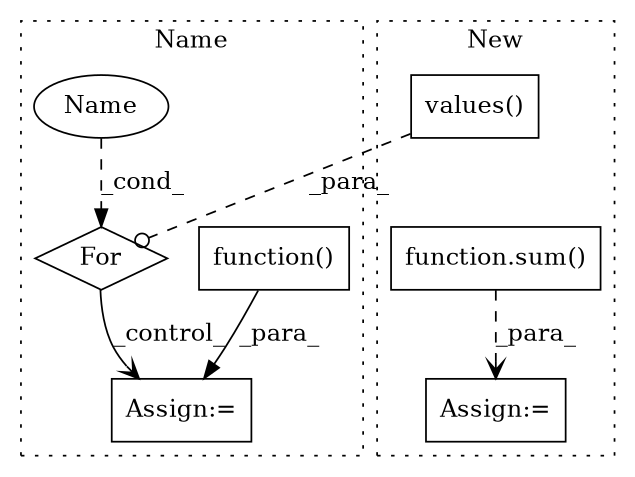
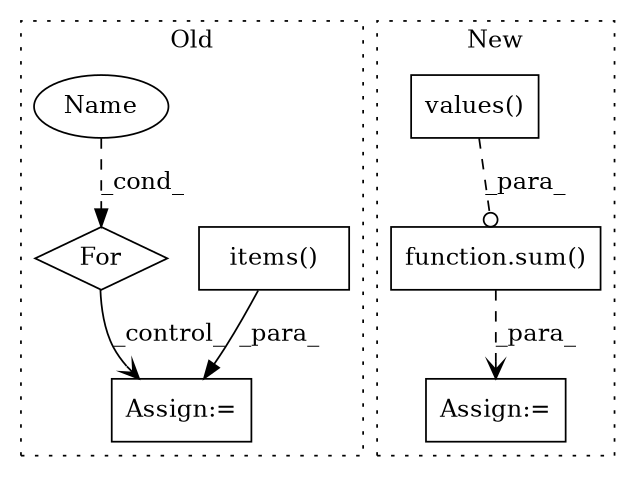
(192, 41) -> (192, 41)
(280, 186) -> (484, 175)
(274, 258) -> (274, 258)
